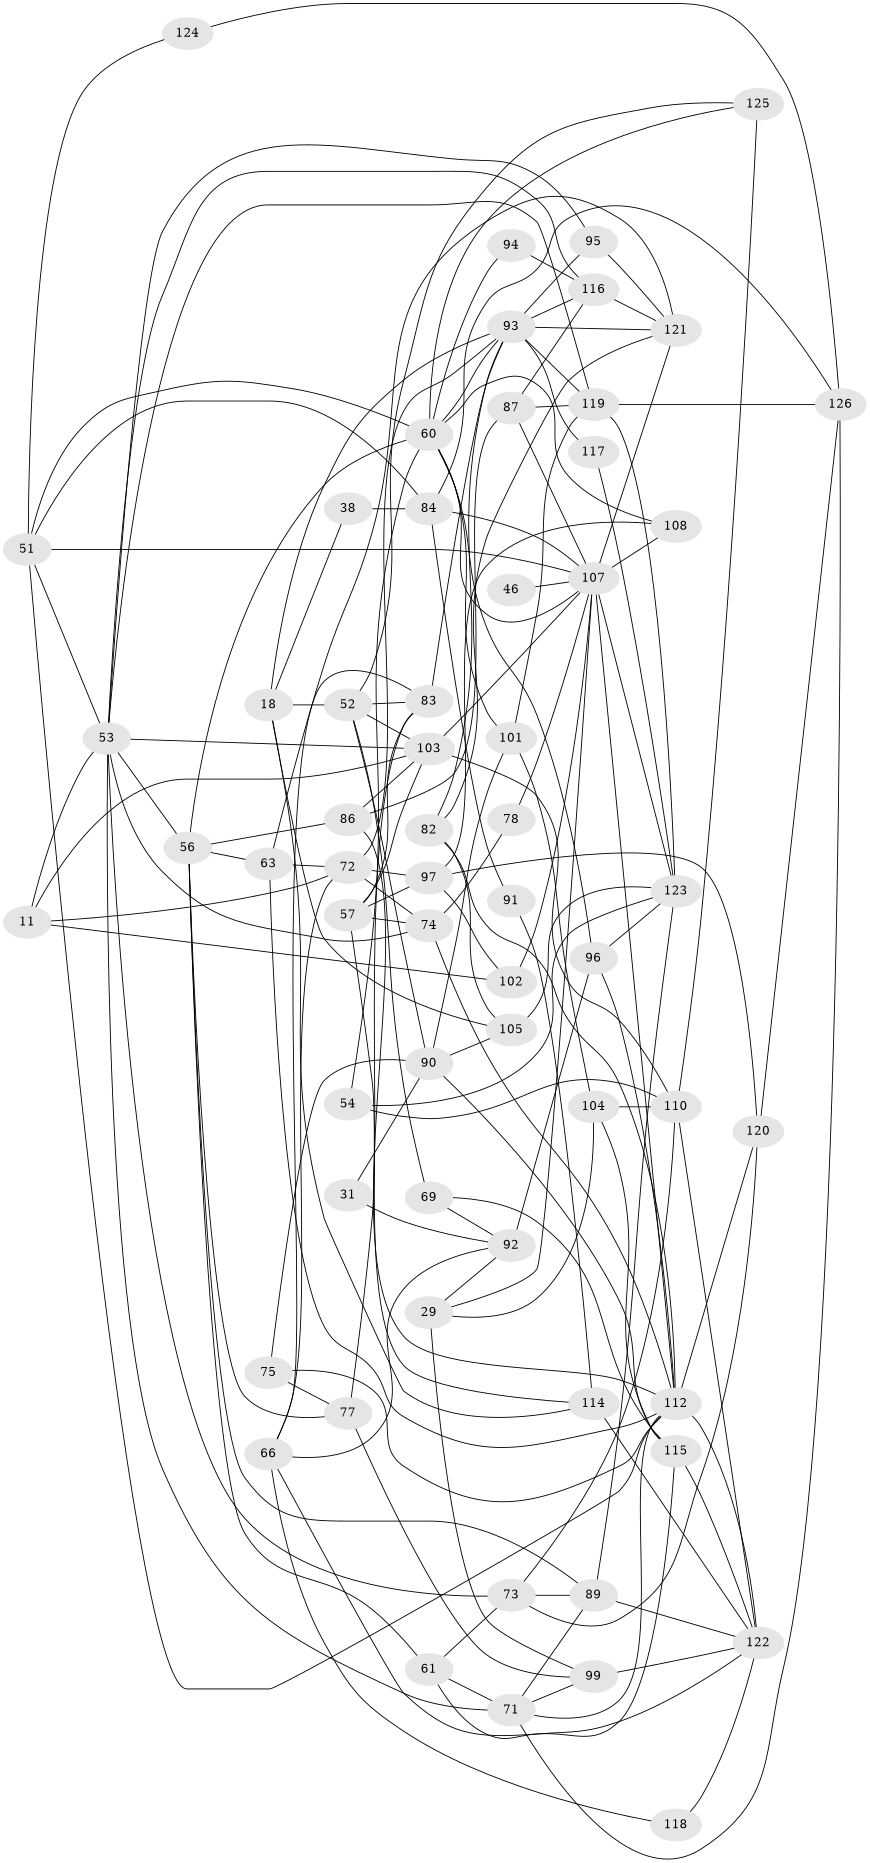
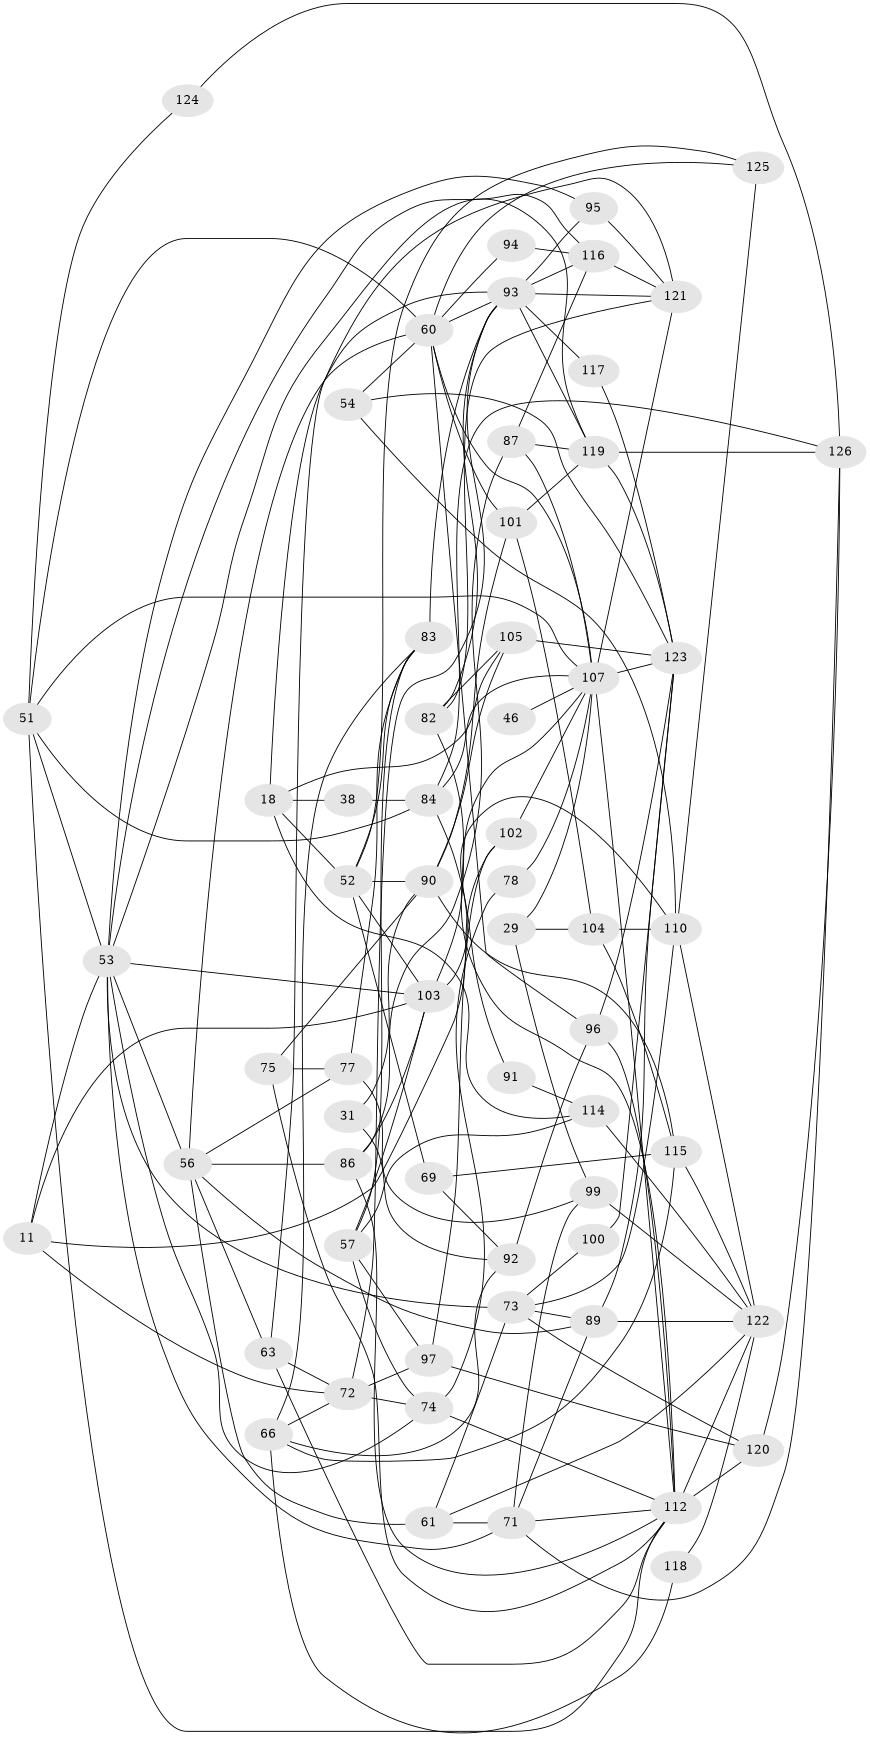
(676, 526) -> none
none -> (594, 1240)
(470, 1279) -> none
